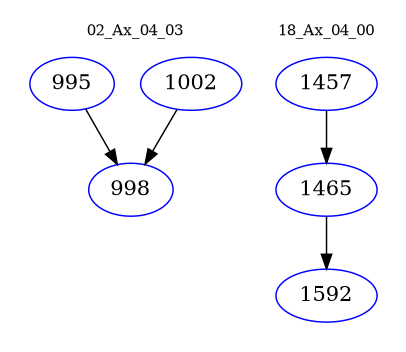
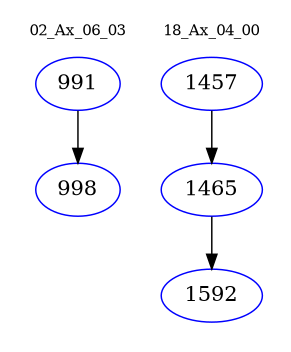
(135, 32) -> (78, 32)
(72, 84) -> (78, 84)
(191, 84) -> none
